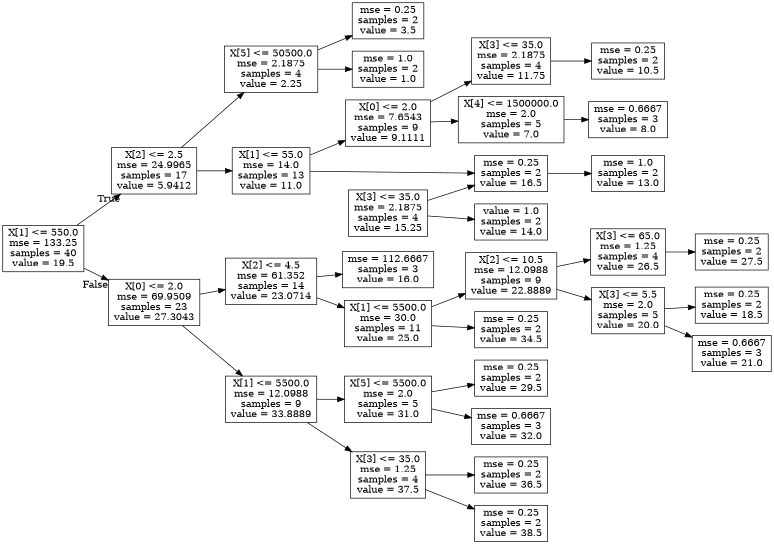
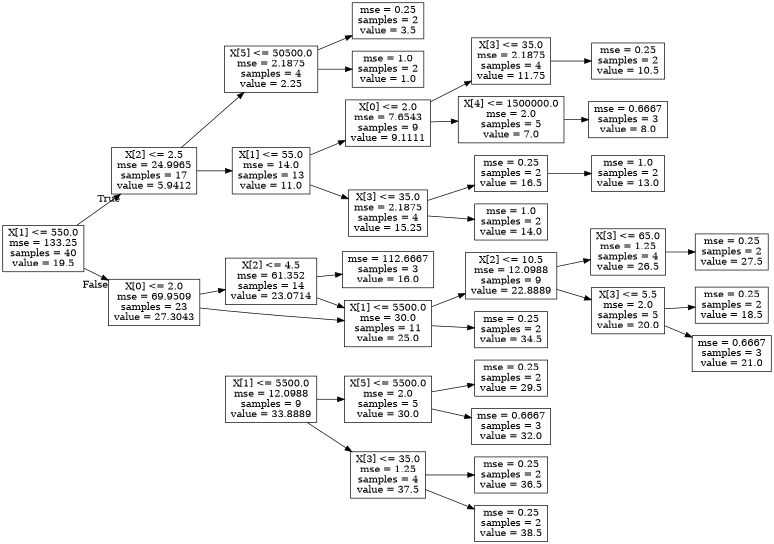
(389, 172) -> (326, 191)
(511, 222) -> (511, 222)
(210, 349) -> (269, 315)
(388, 399) -> (388, 399)
